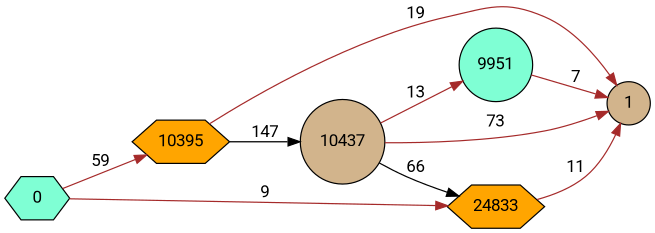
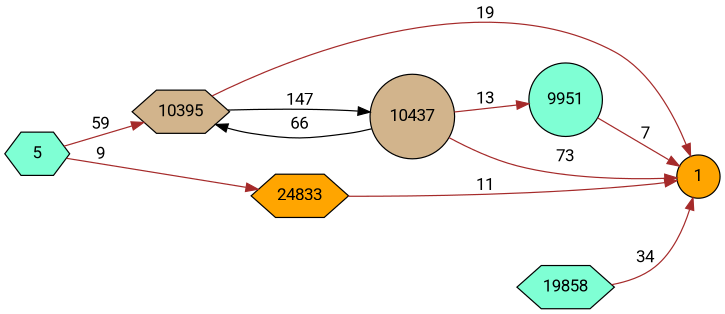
(629, 103) -> (698, 177)
(181, 142) -> (181, 112)
(413, 179) -> (300, 138)
(37, 198) -> (37, 154)
none -> (566, 287)
